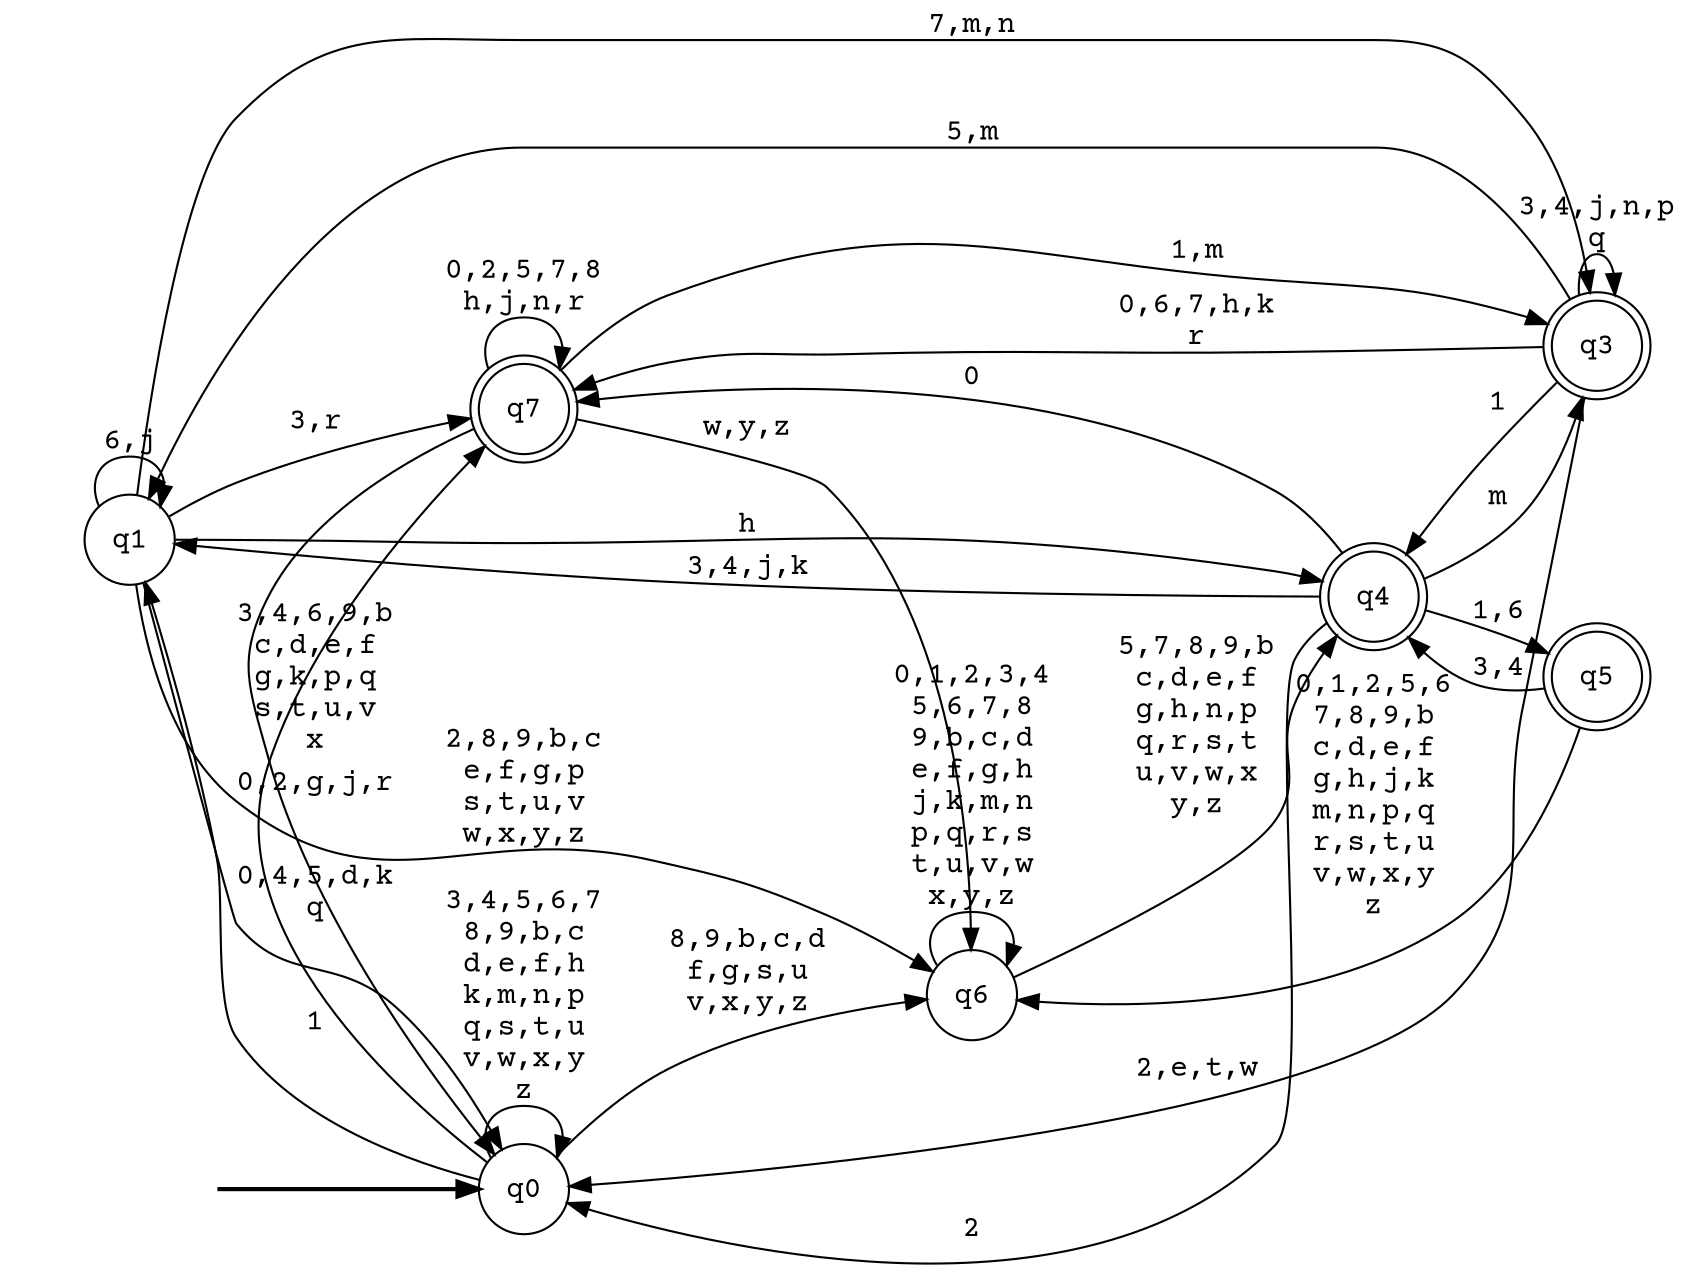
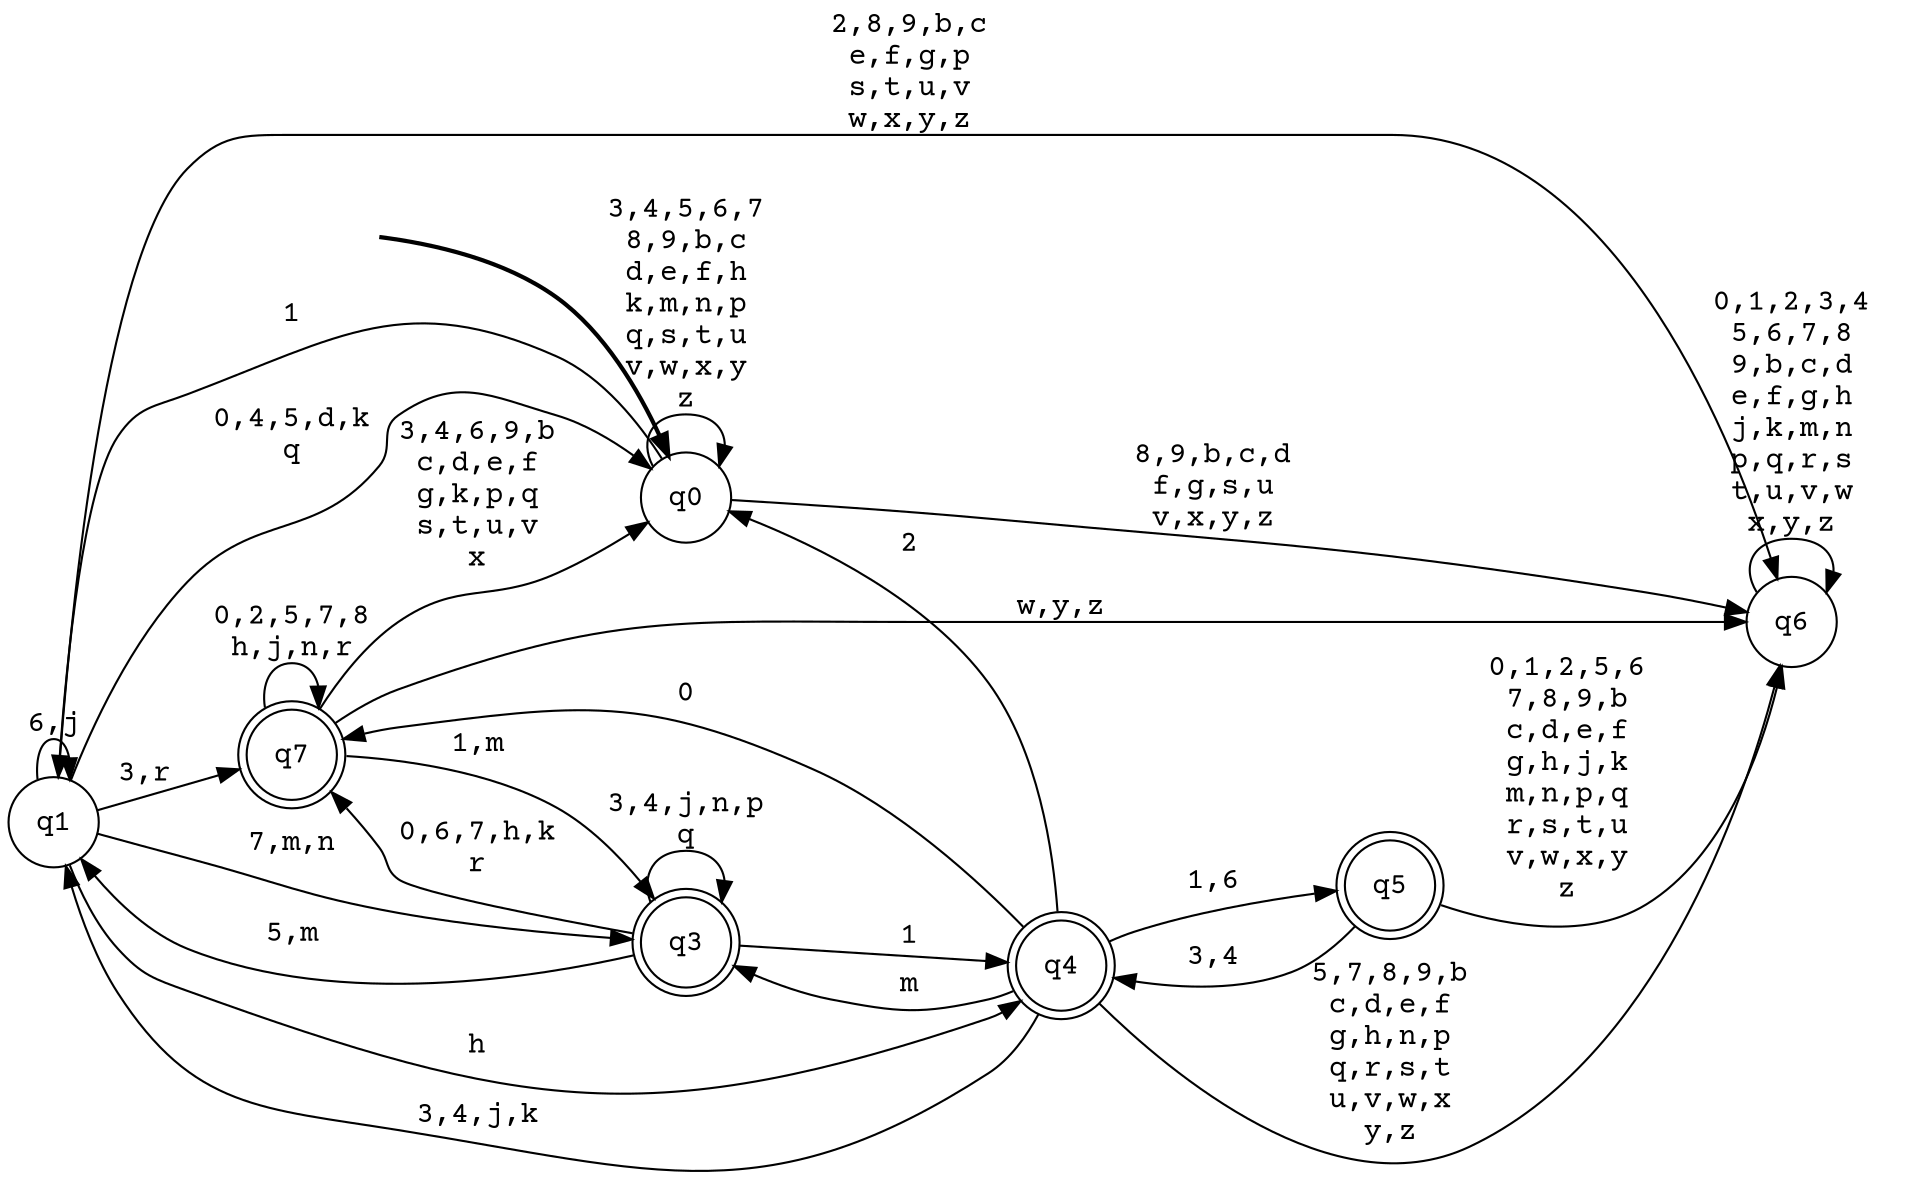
(261, 842) -> none
(1228, 863) -> (1533, 1108)
(1334, 1060) -> none
